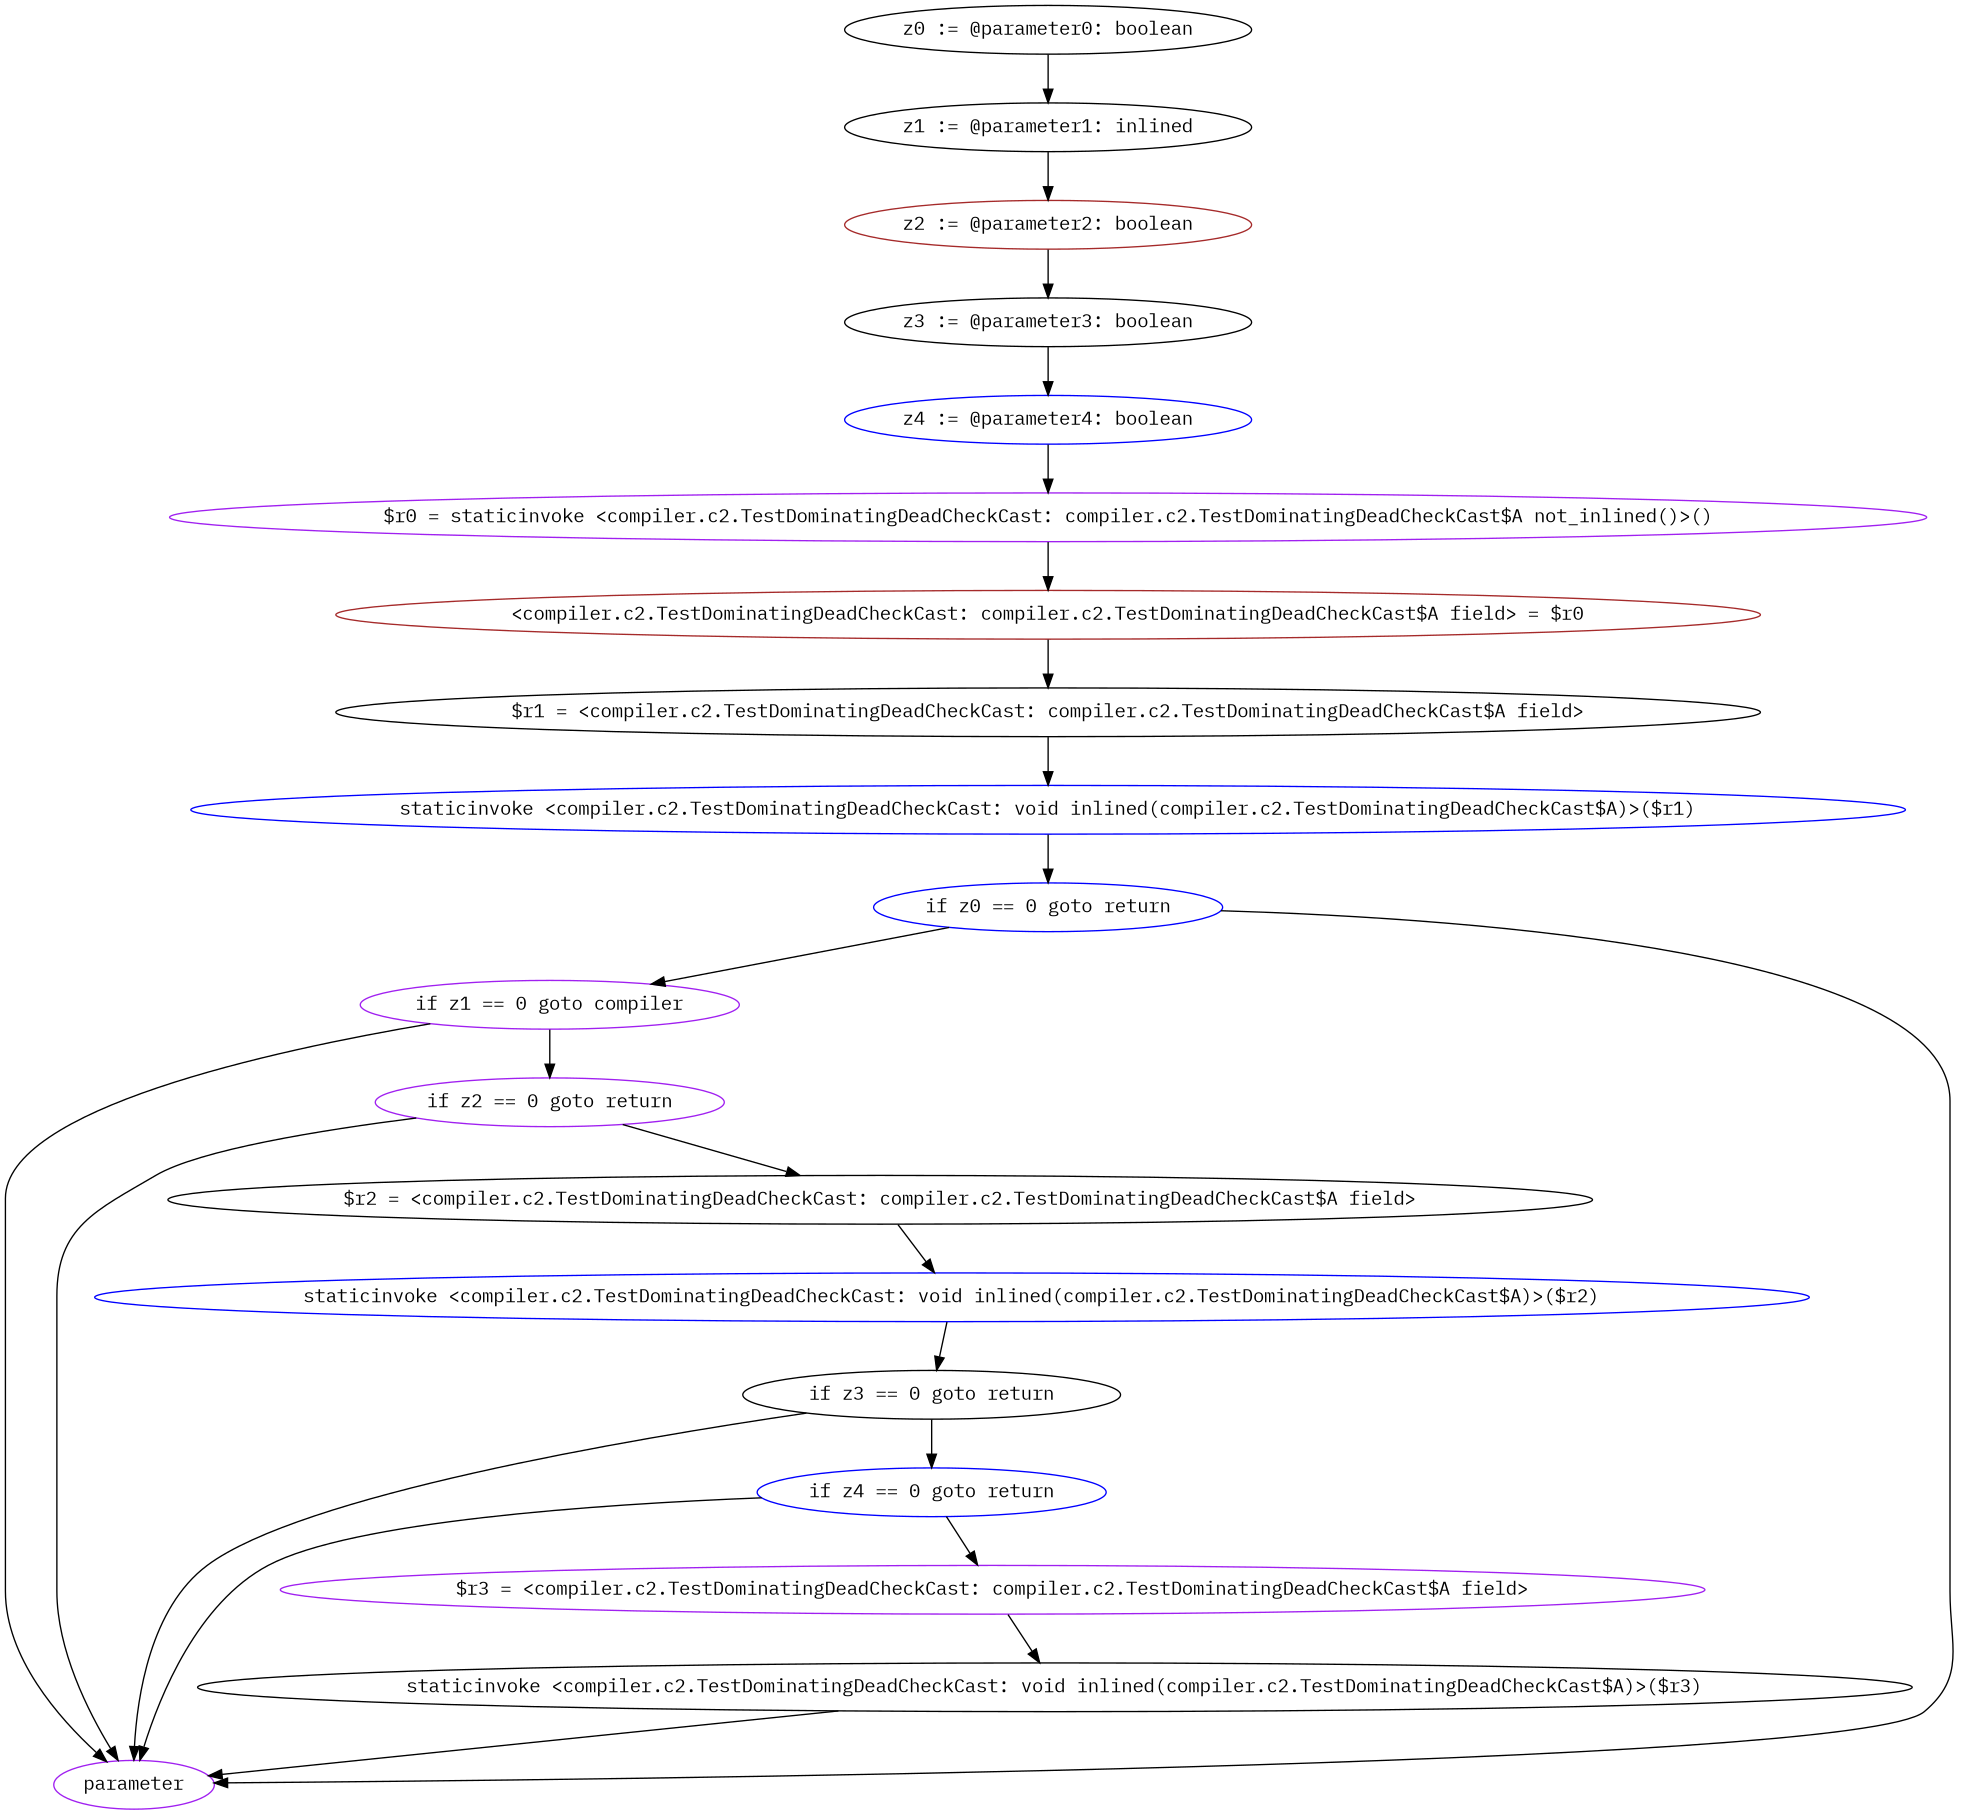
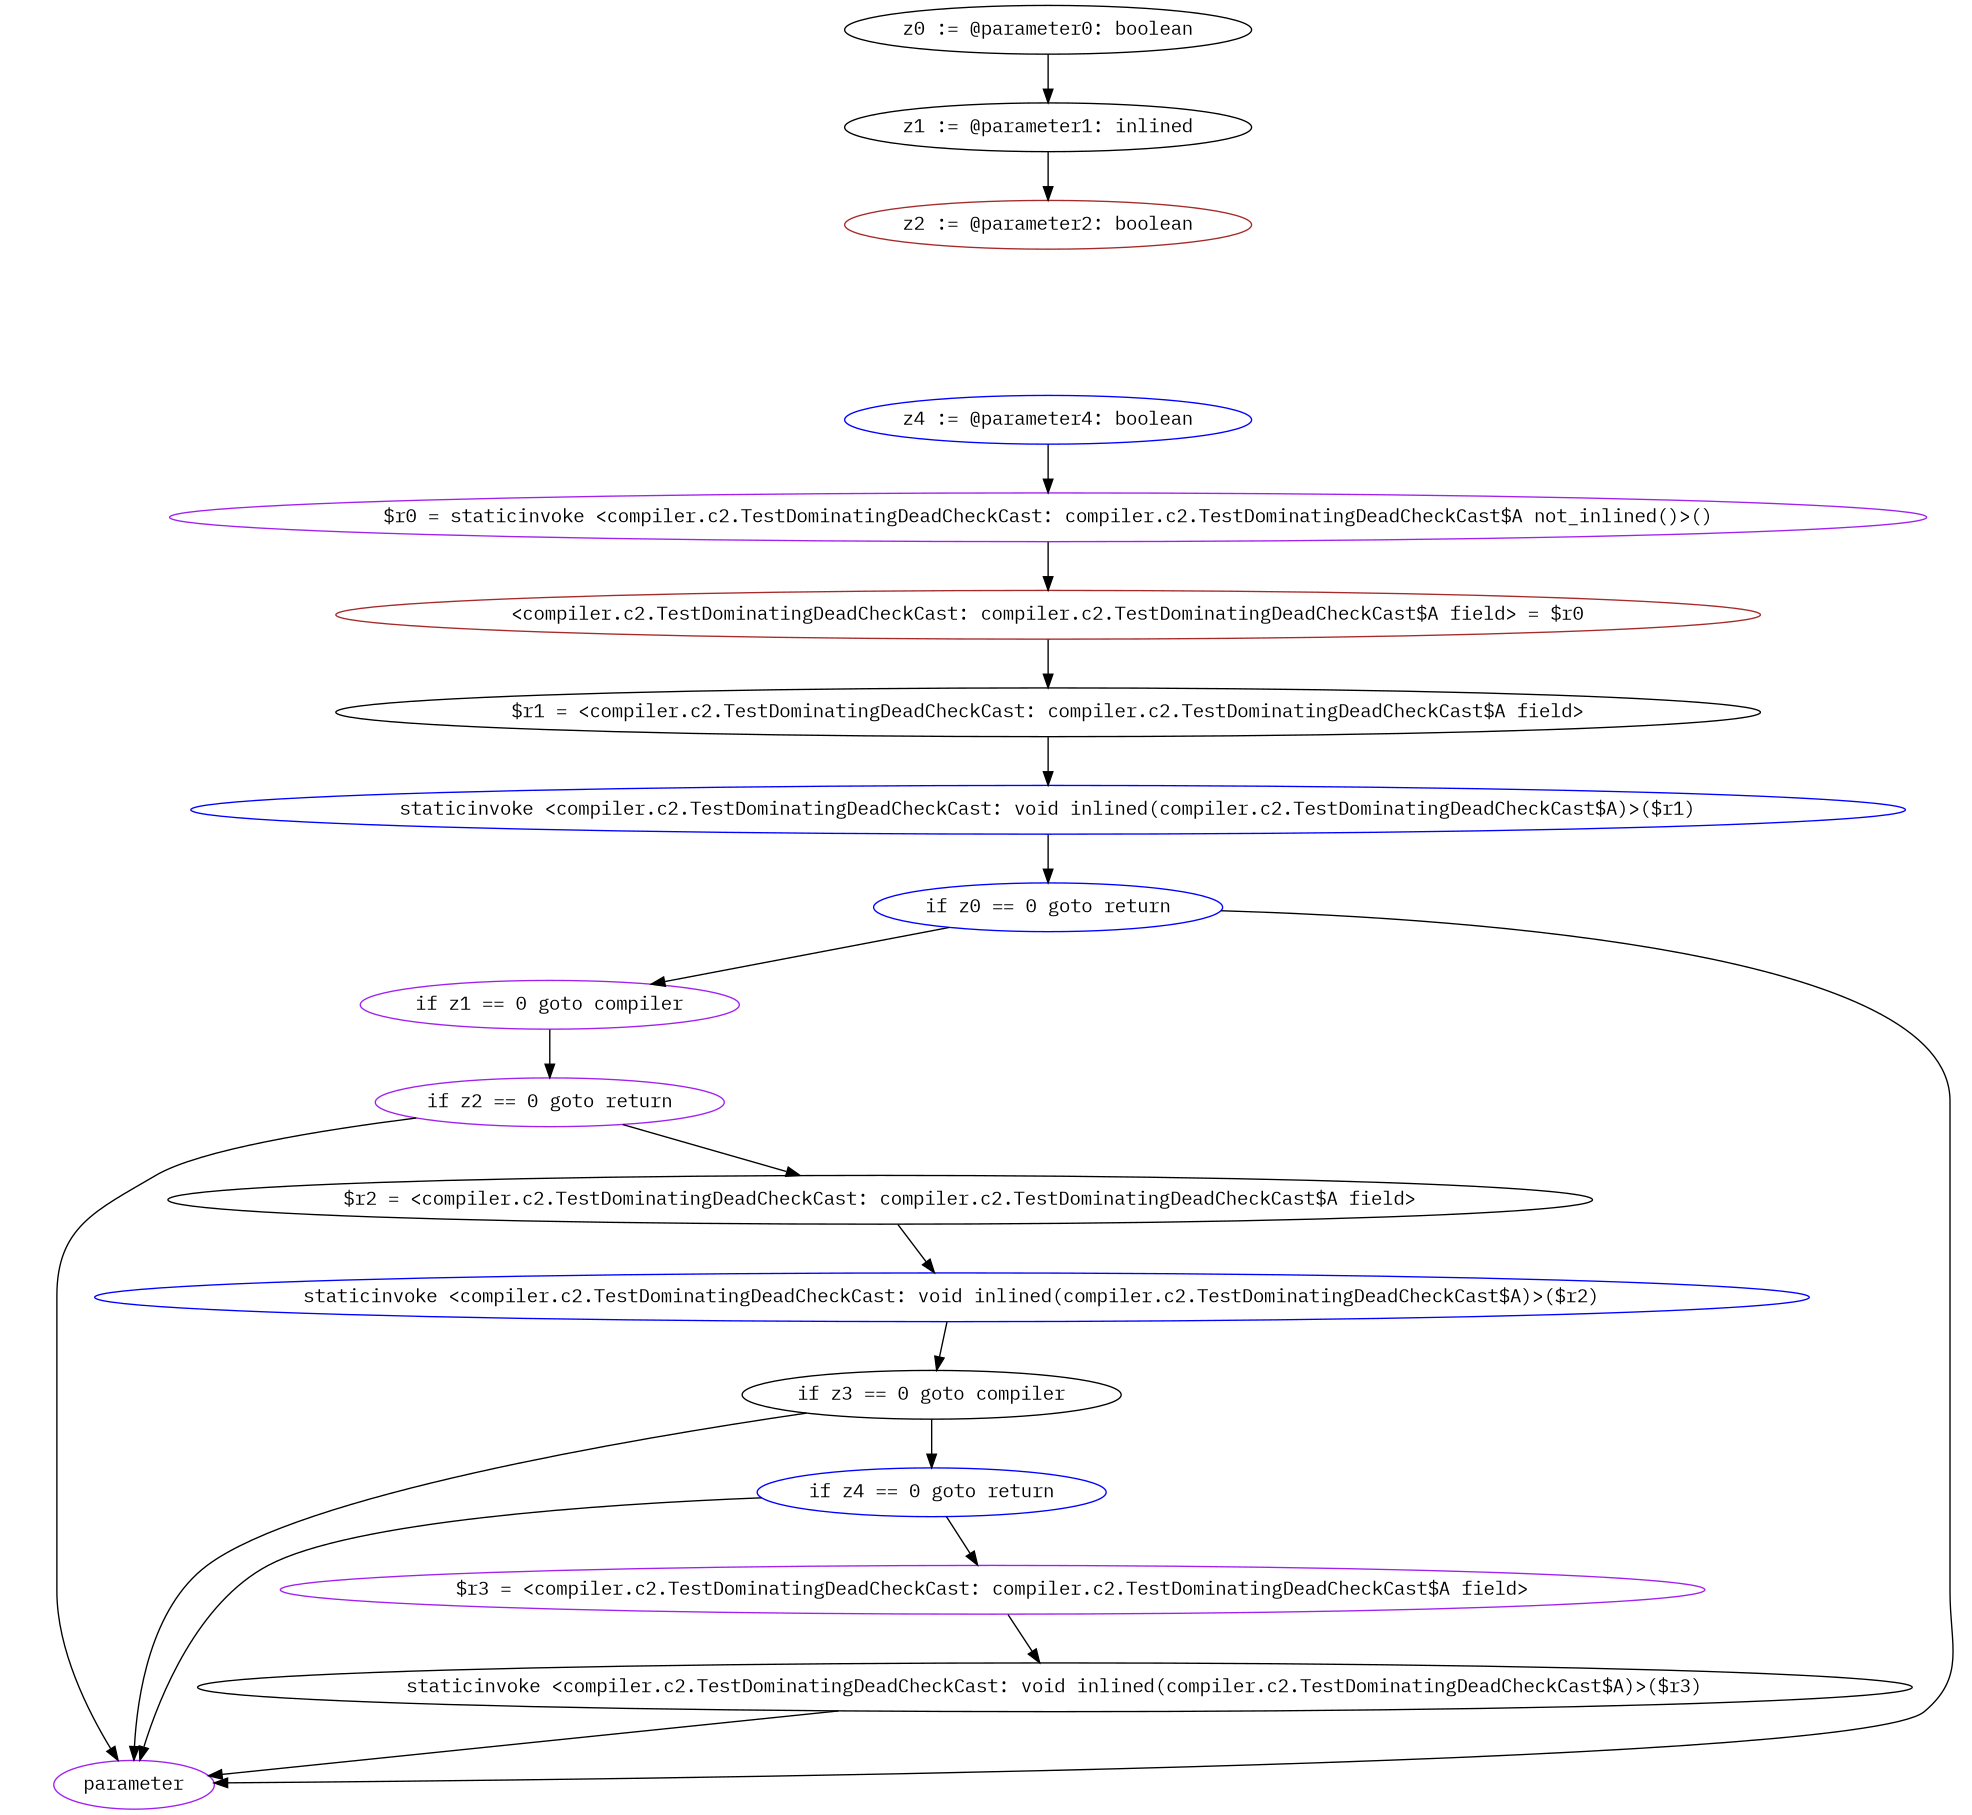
(1048, 322) -> none
(5, 1251) -> none
(932, 1395) -> (932, 1395)
